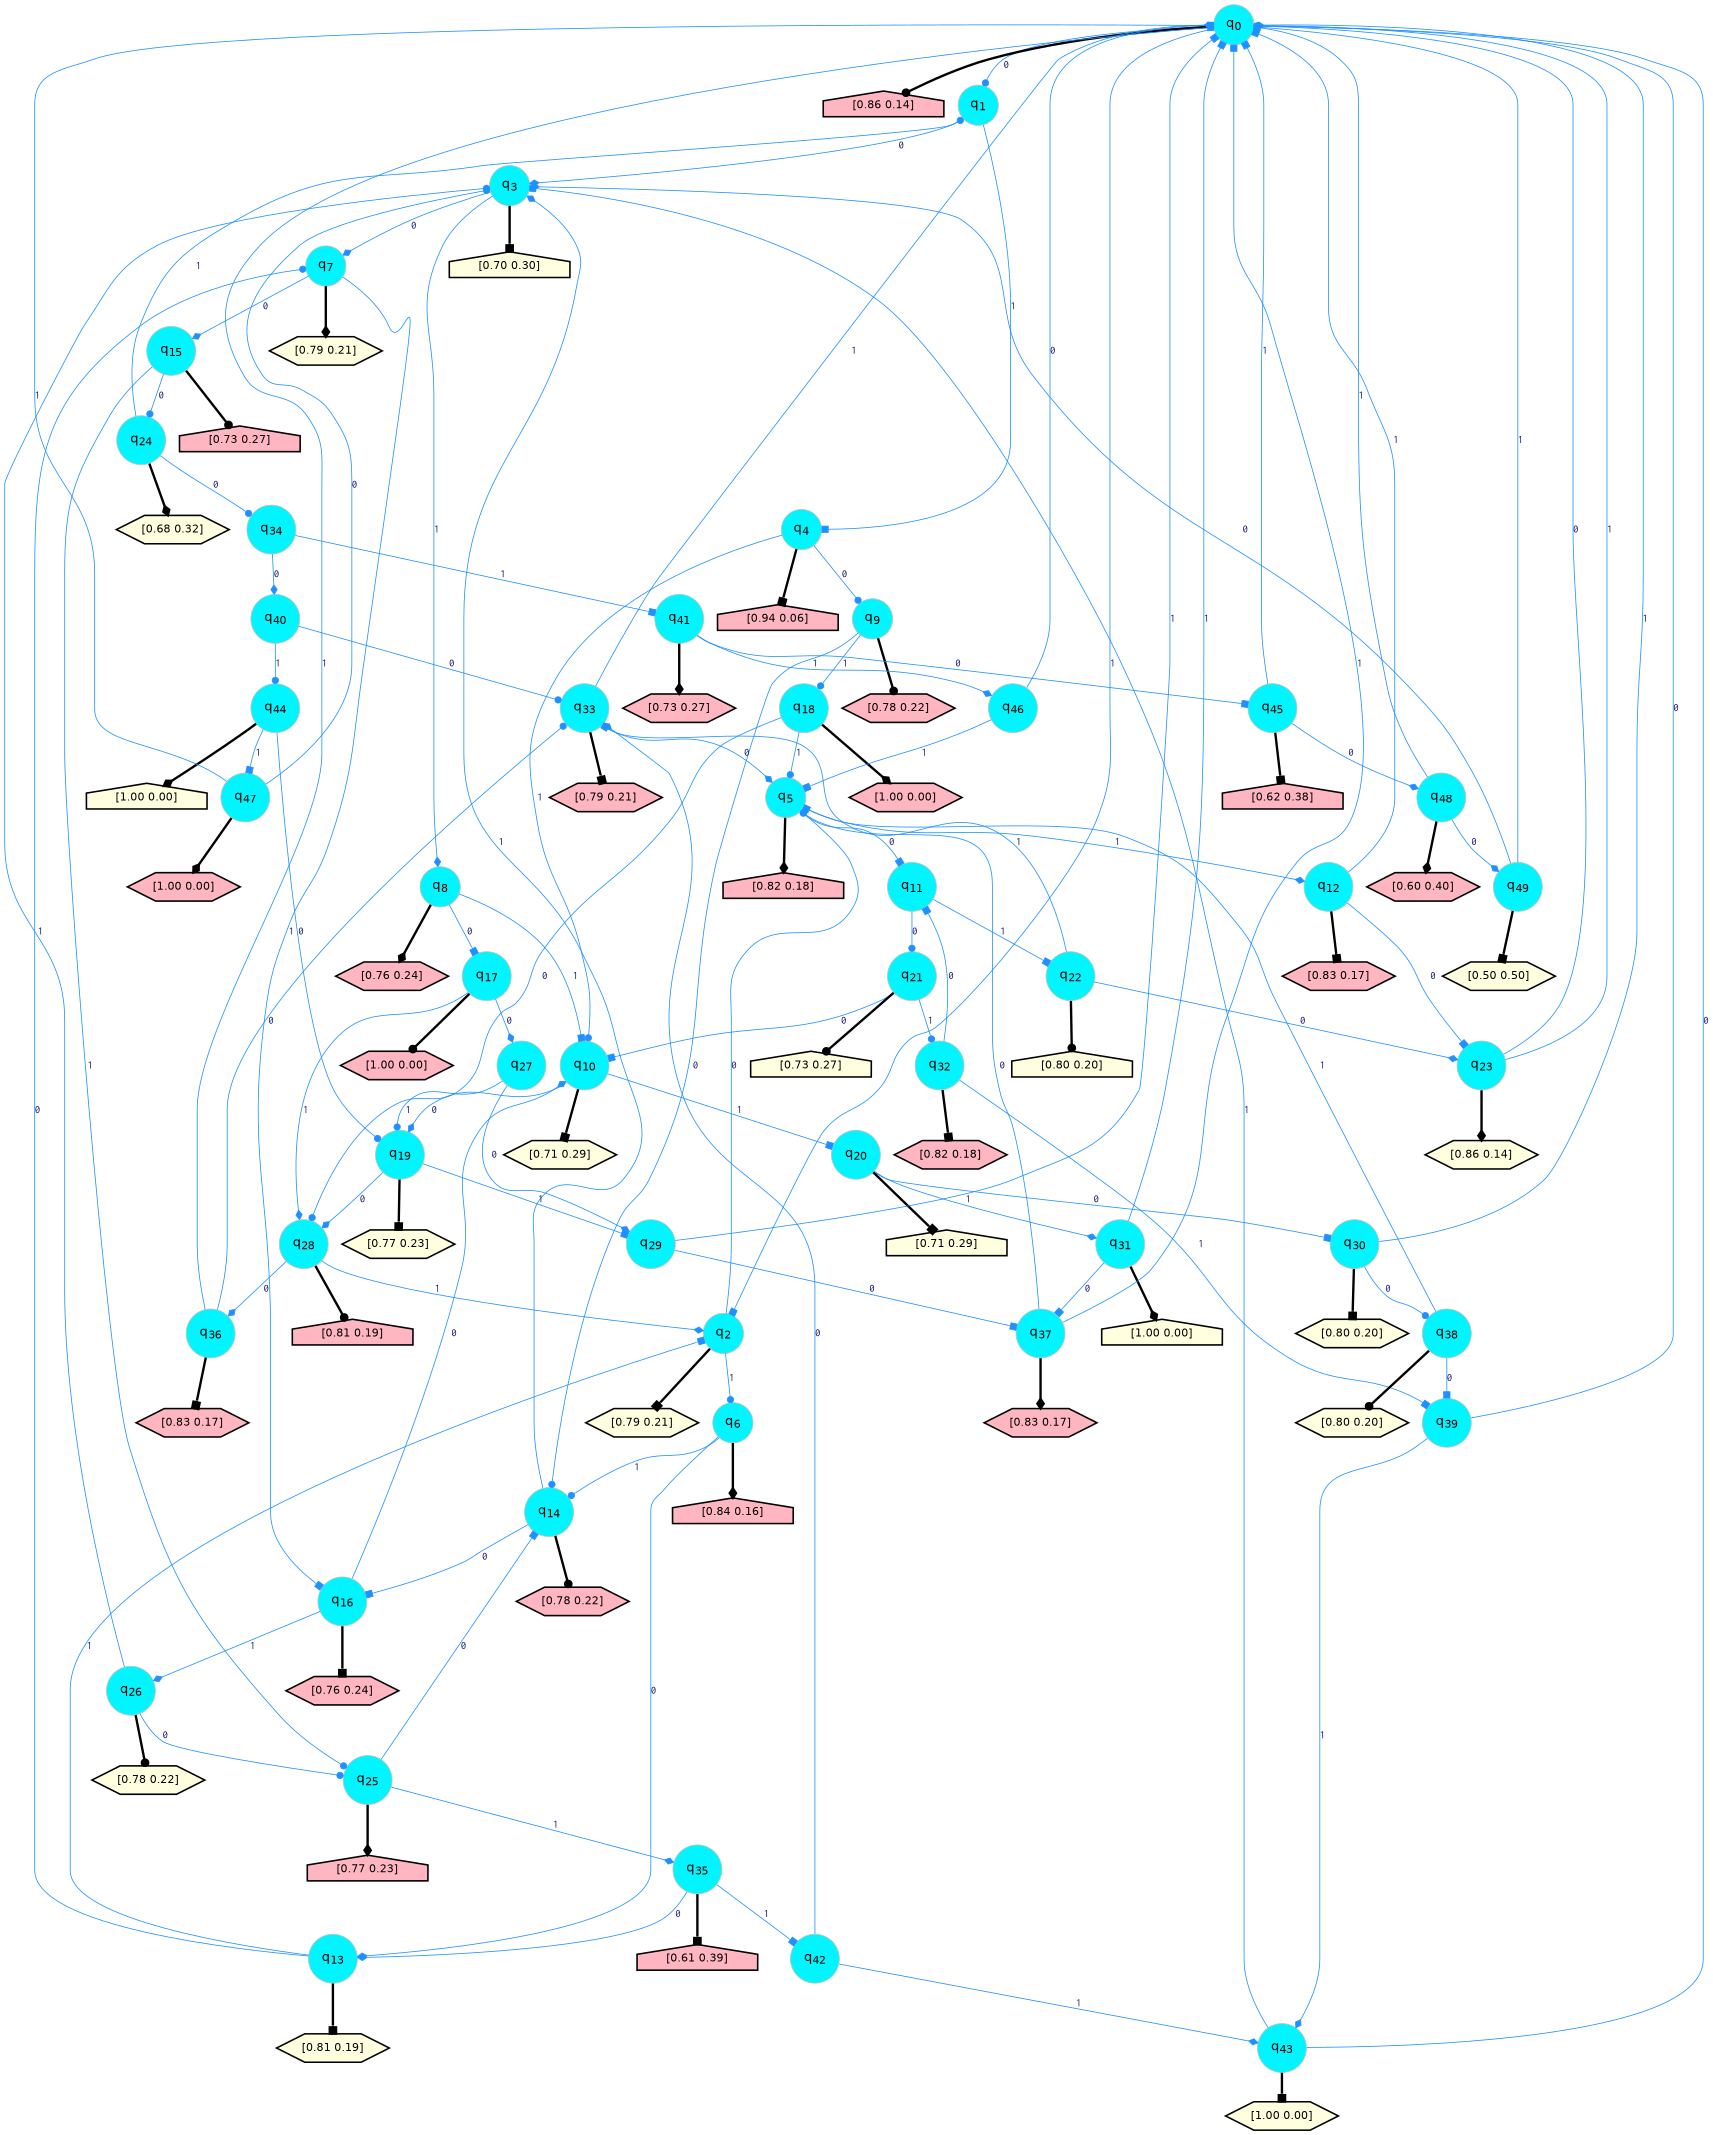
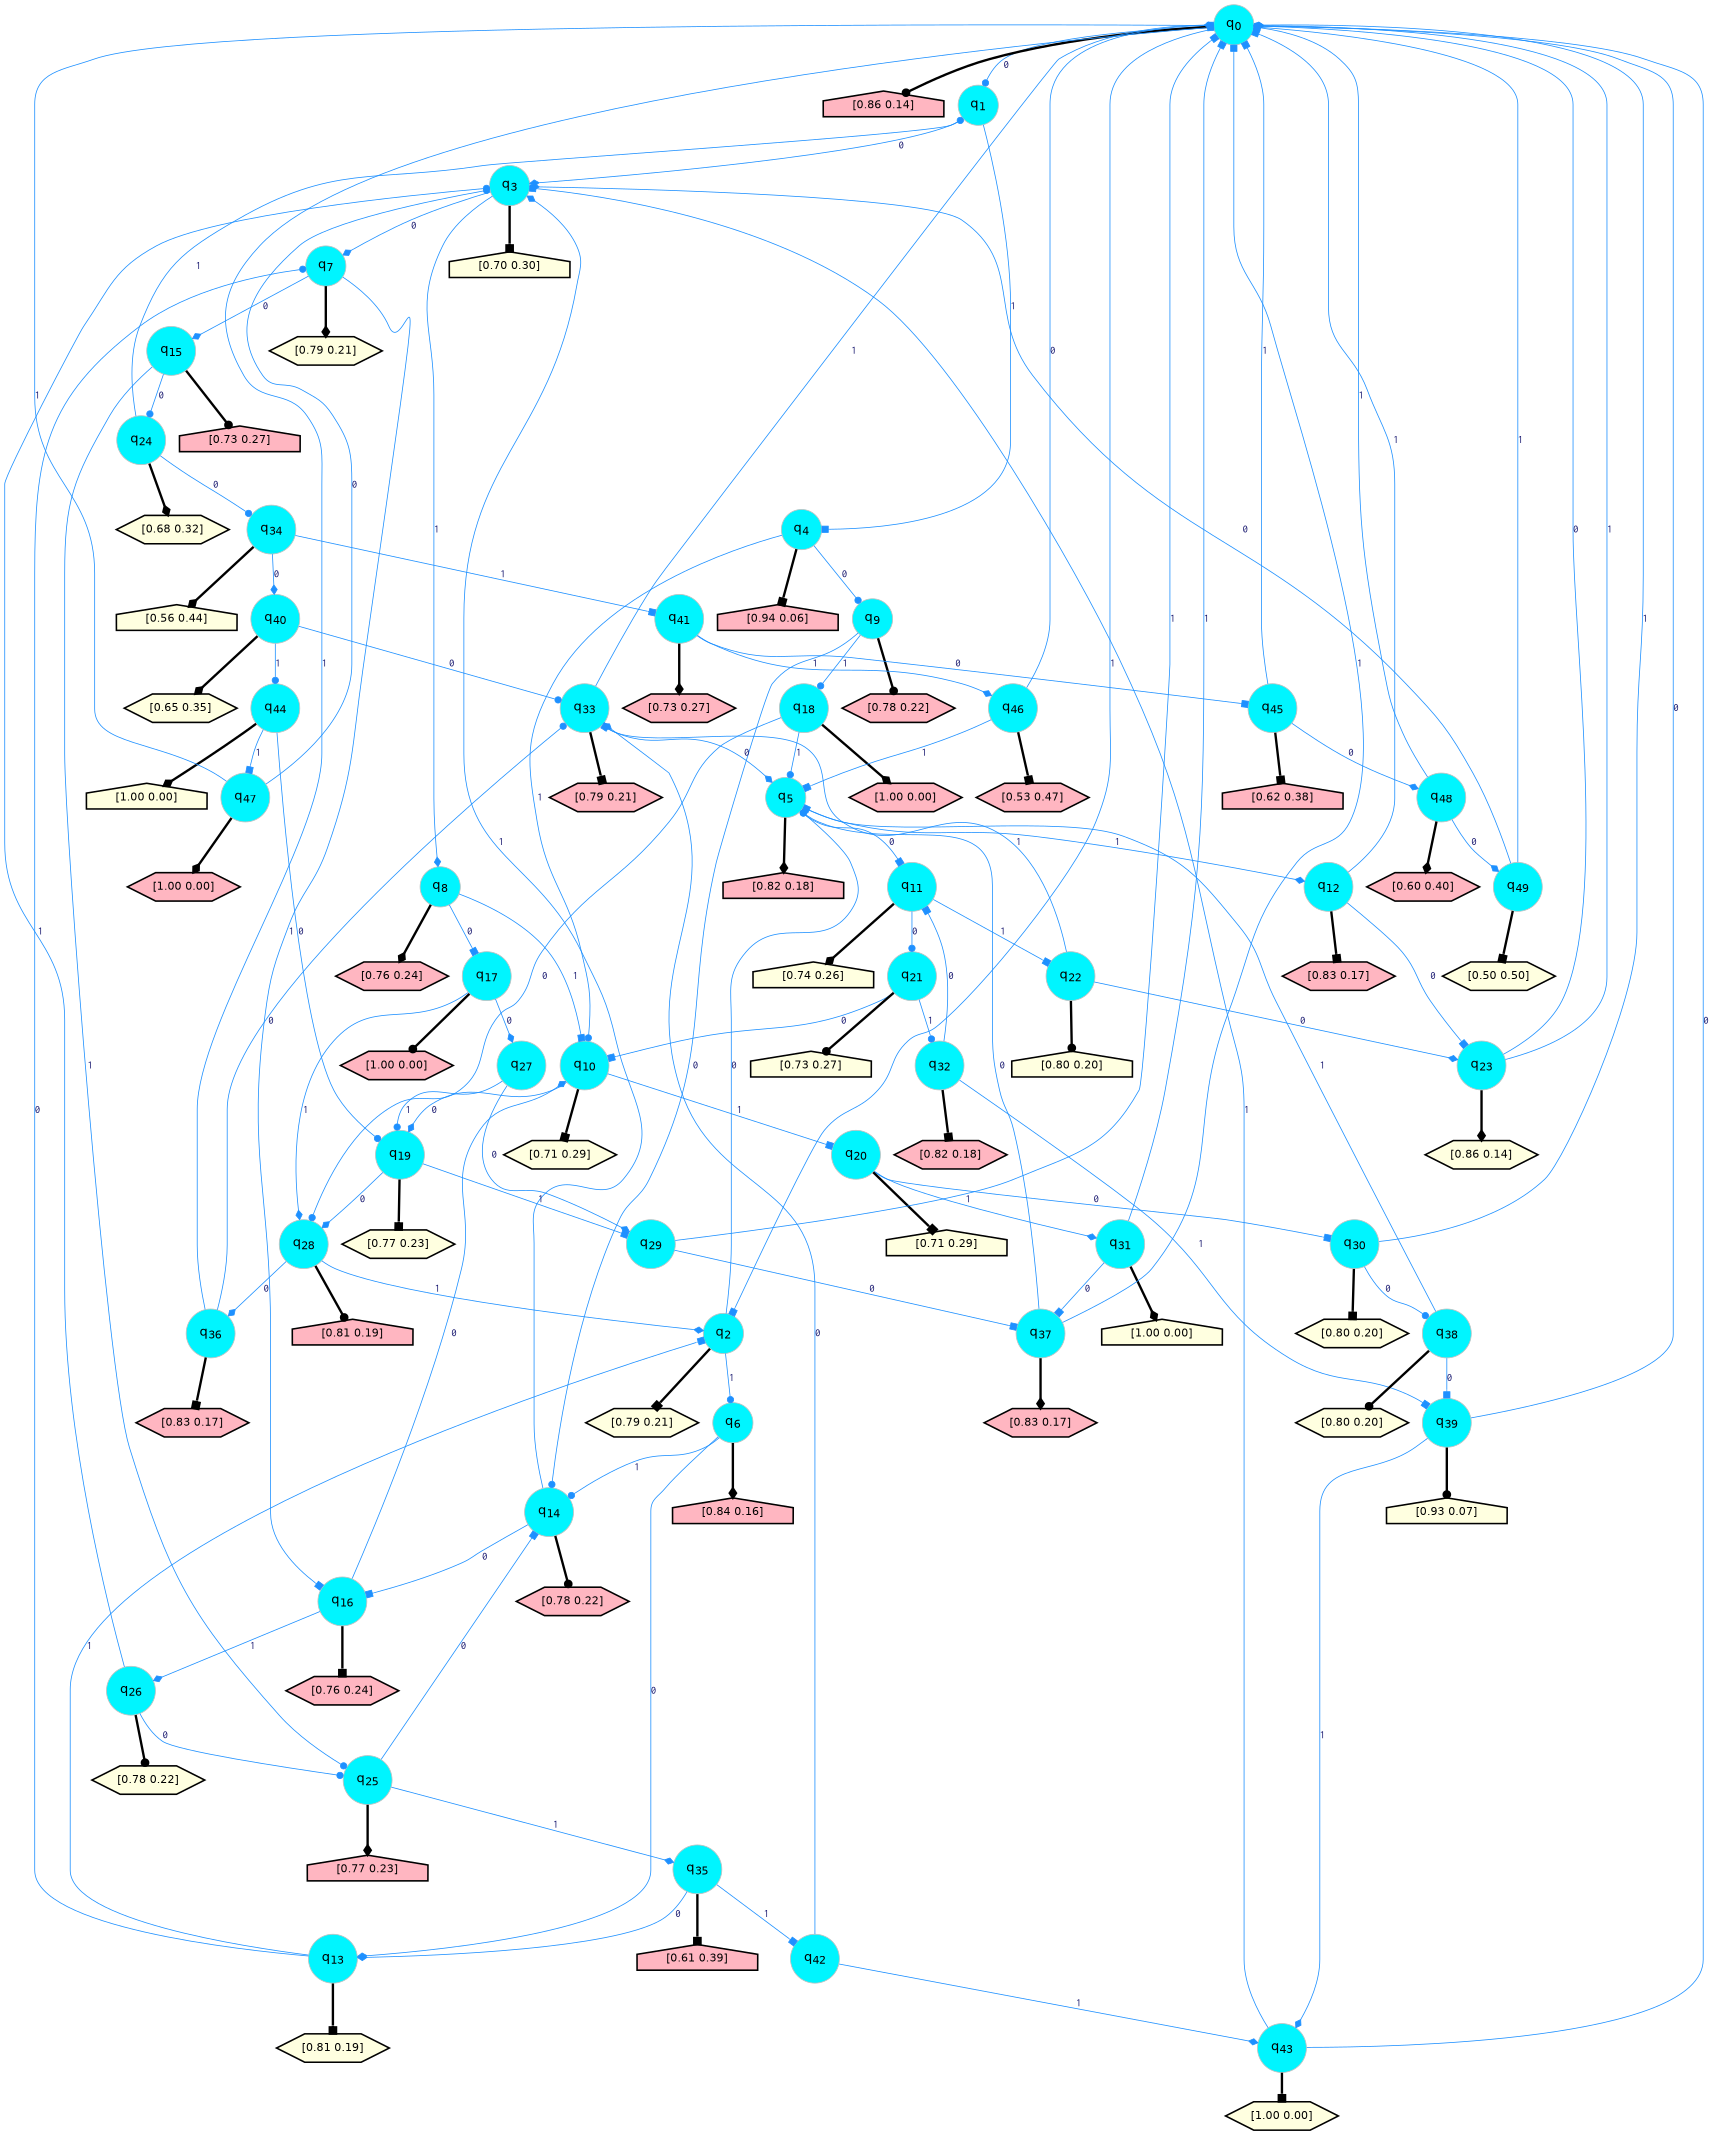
none -> (177, 619)
none -> (181, 708)
none -> (1033, 797)
none -> (813, 976)
none -> (1447, 1512)
